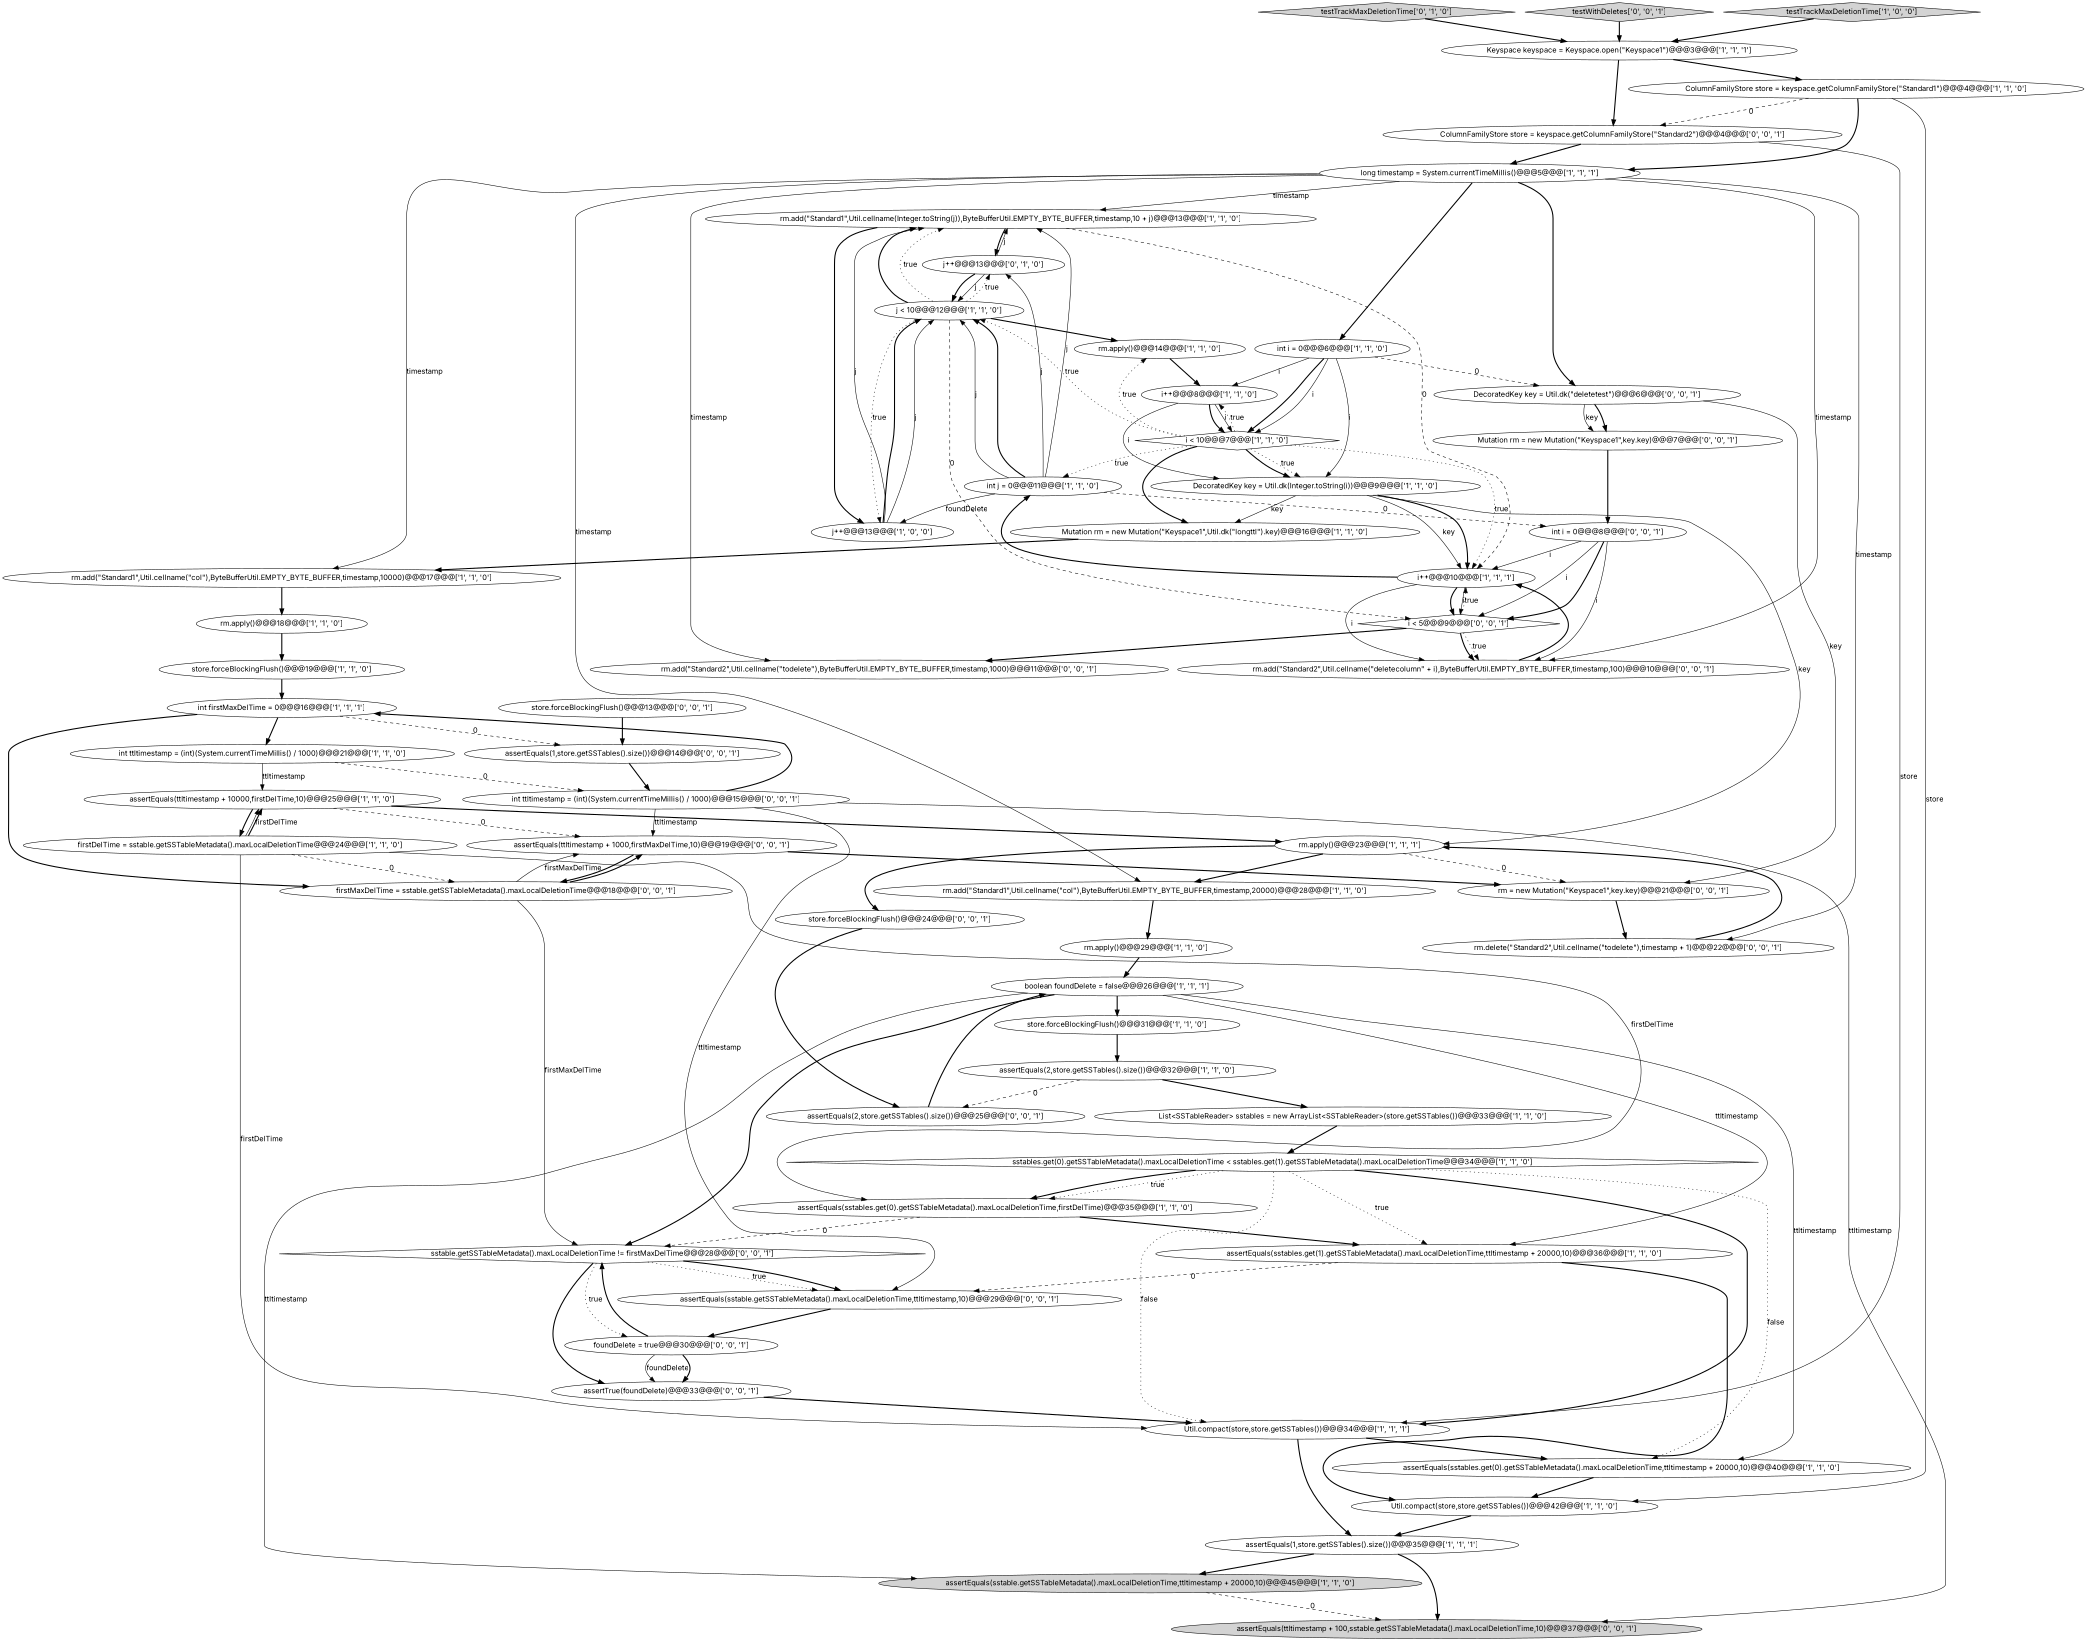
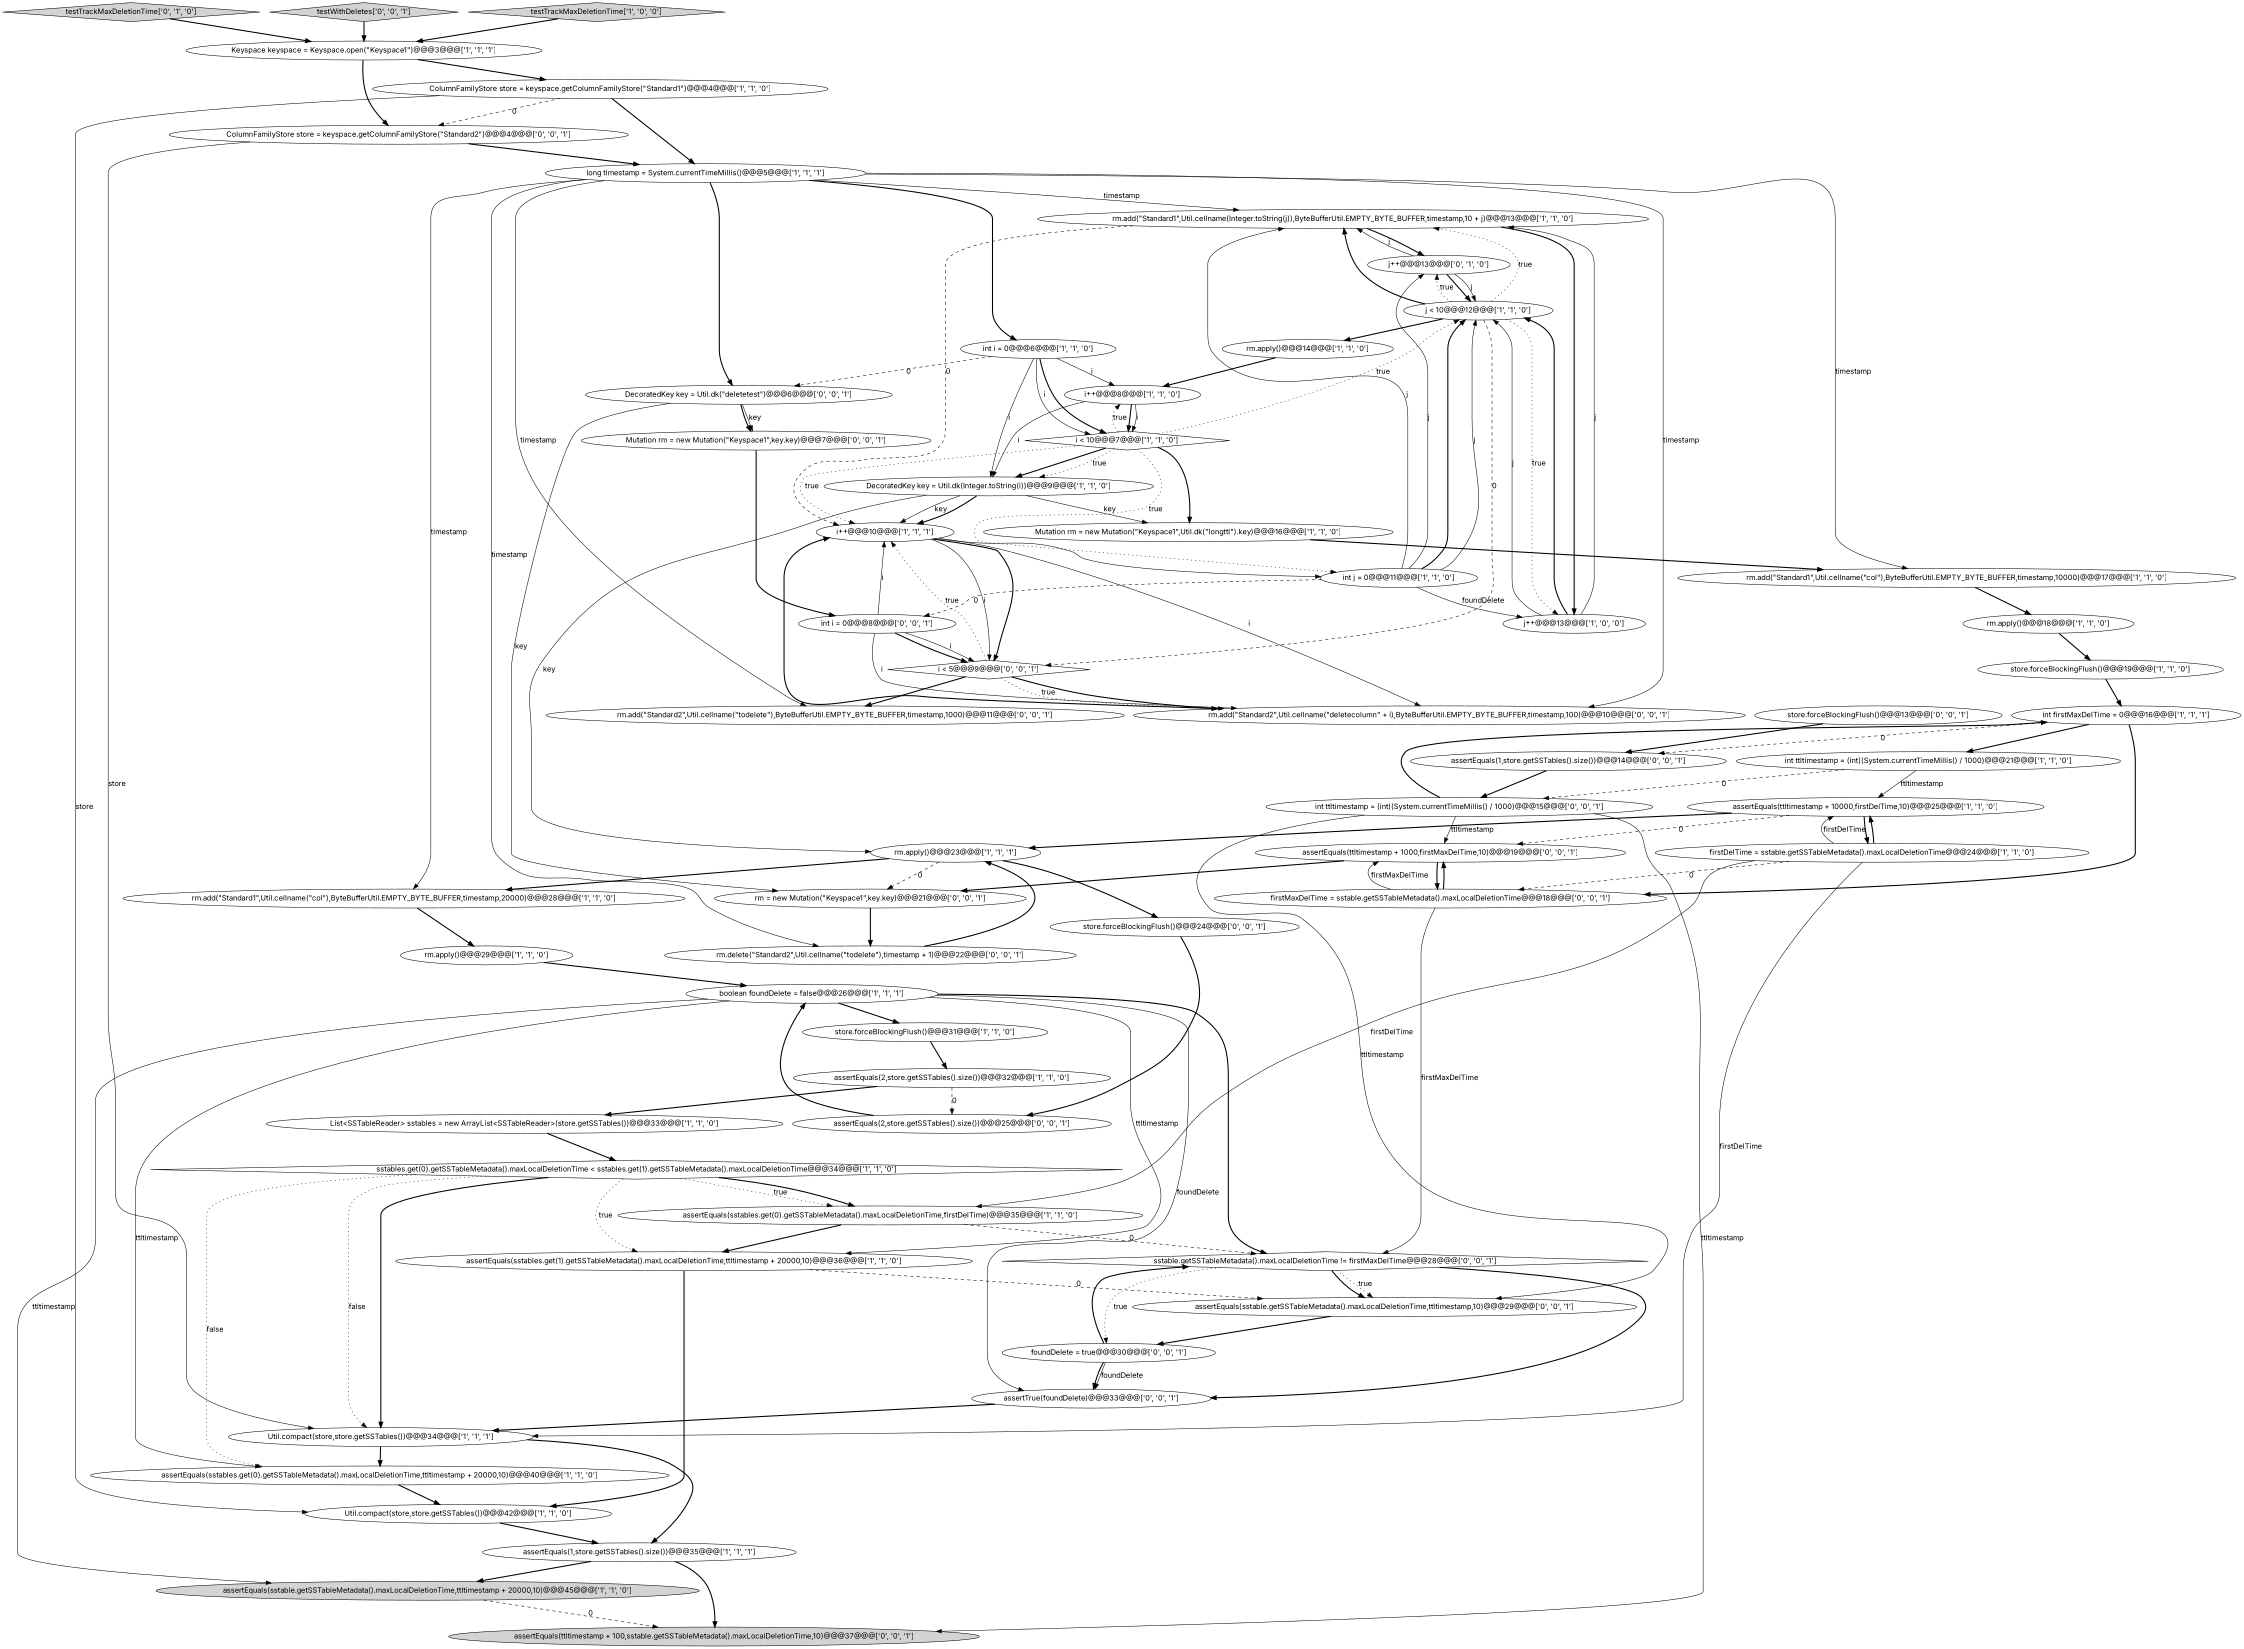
(1128, 410) -> none
(1173, 570) -> (1124, 566)
none -> (1182, 1163)
